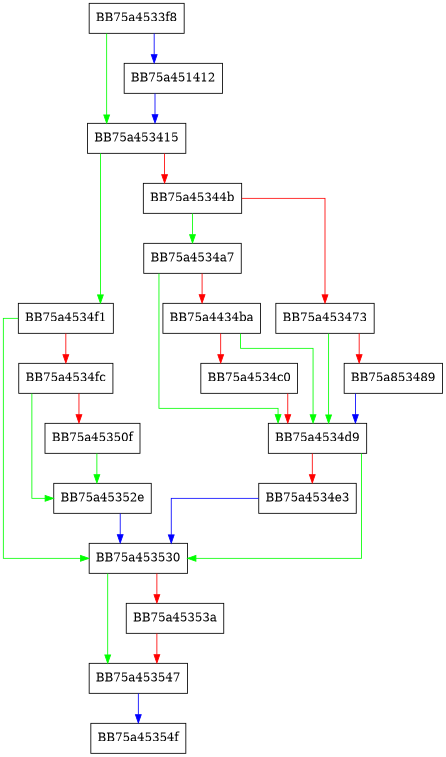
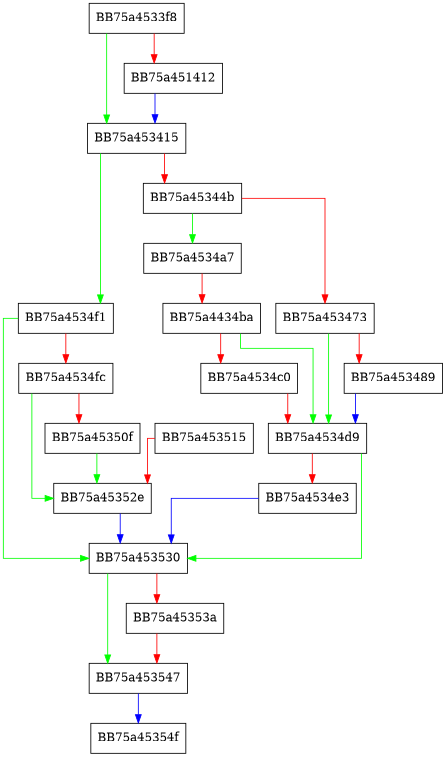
(154, 44) -> (154, 44)
(393, 378) -> (393, 378)
(159, 404) -> none
none -> (204, 438)
